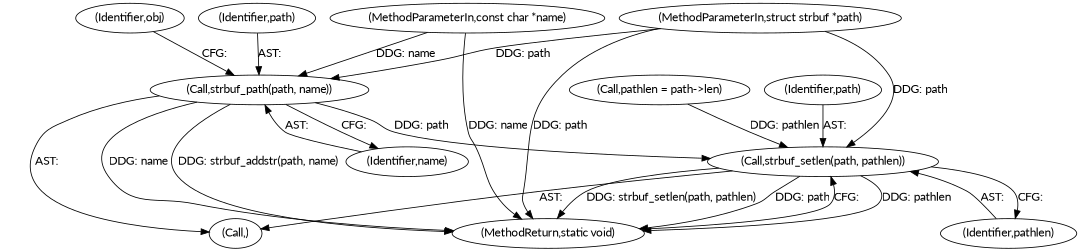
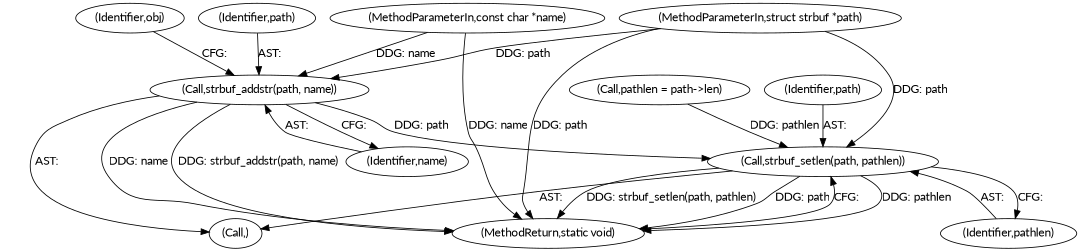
(259, 90) -> (259, 90)
